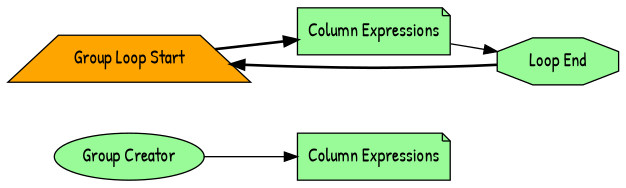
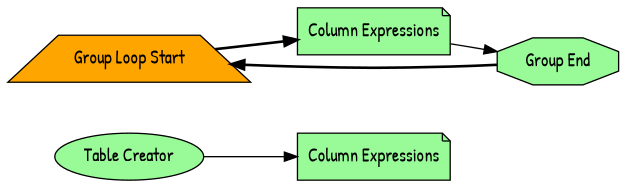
(558, 61) -> (558, 61)
(129, 157) -> (129, 157)
